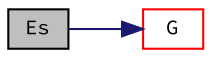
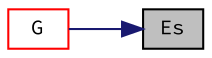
(95, 29) -> (95, 29)
